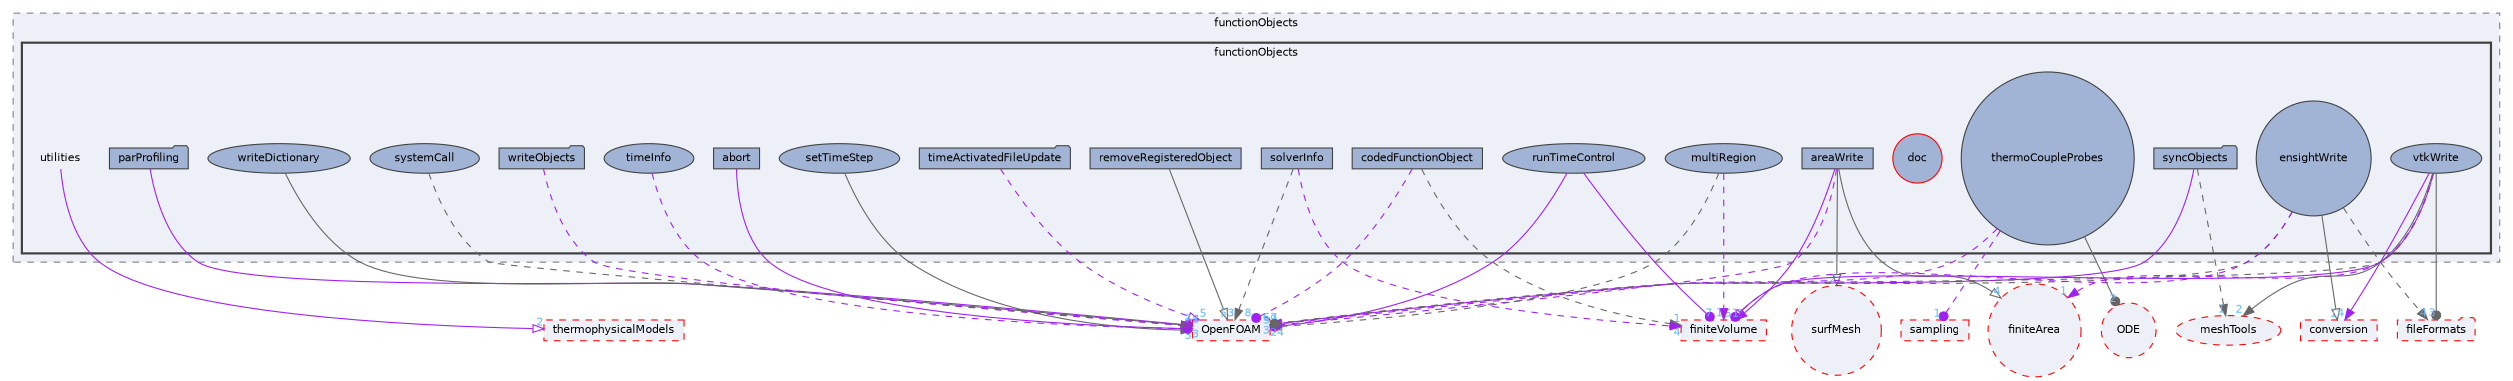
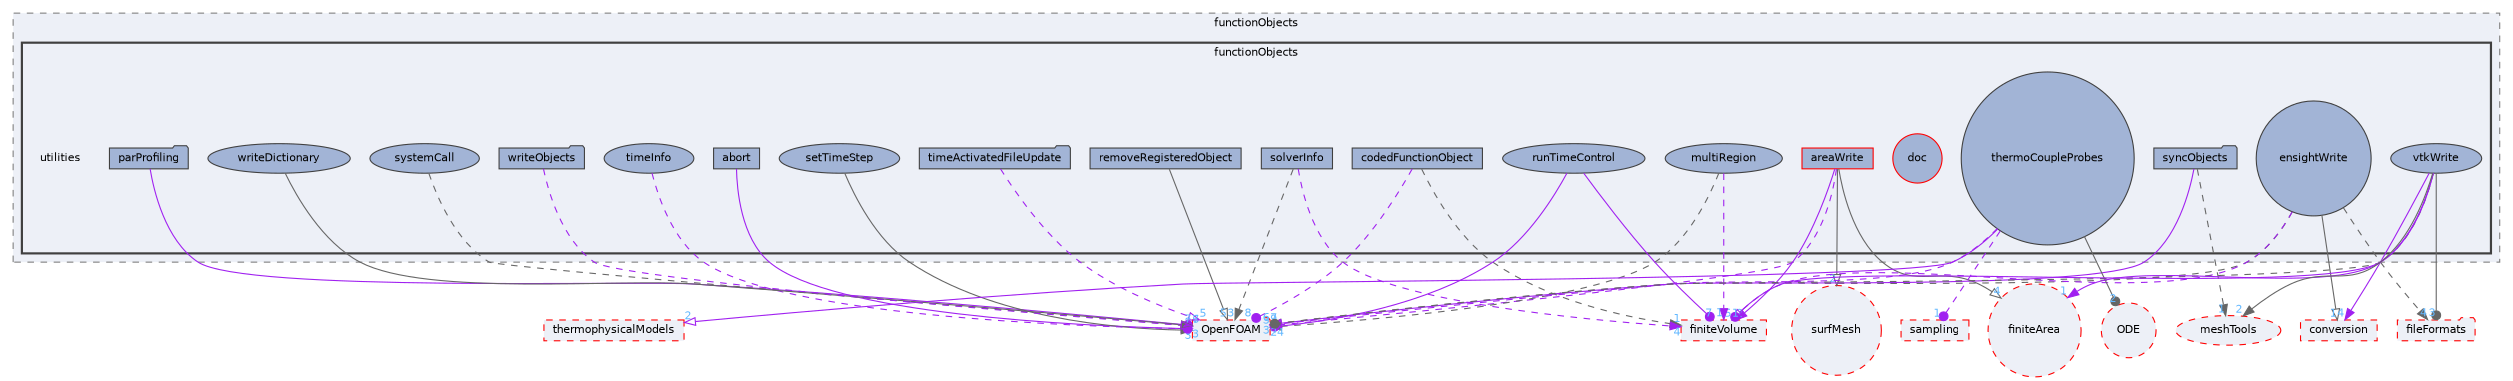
(1838, 158) -> (1838, 158)
(2281, 278) -> (2281, 278)
(261, 309) -> (1352, 282)
